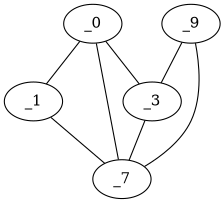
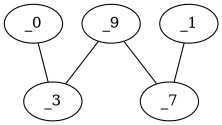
(63, 63) -> none
(107, 101) -> none
(137, 140) -> none
